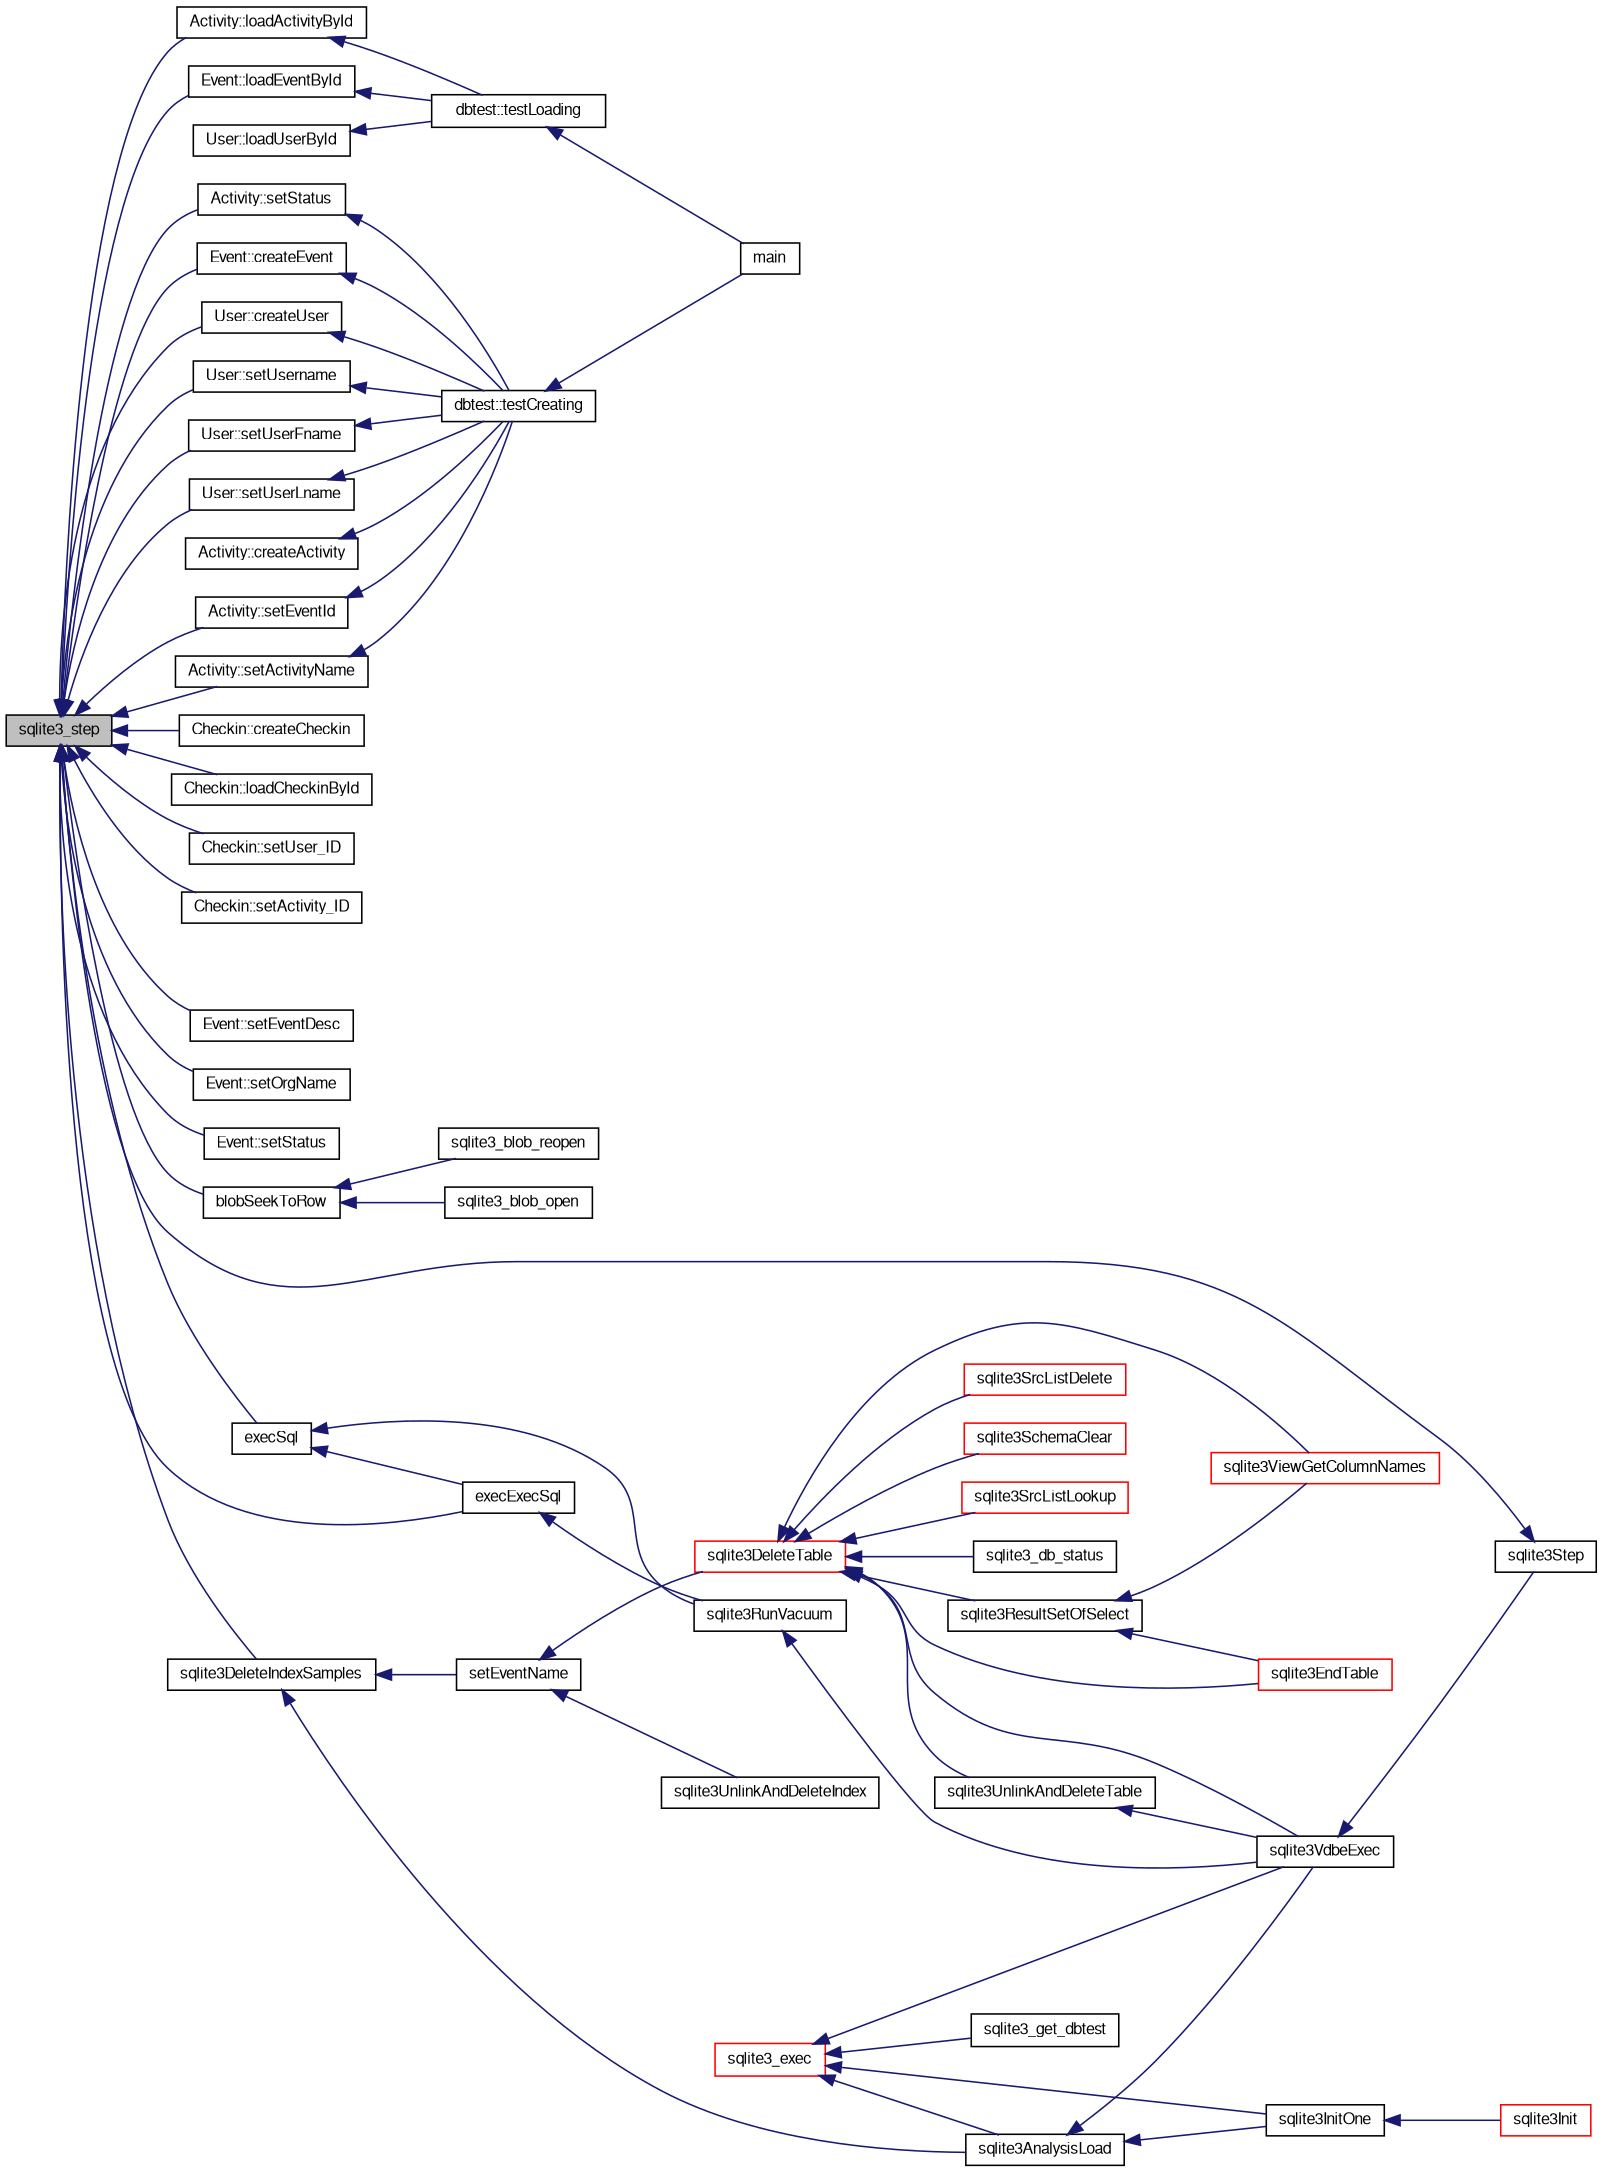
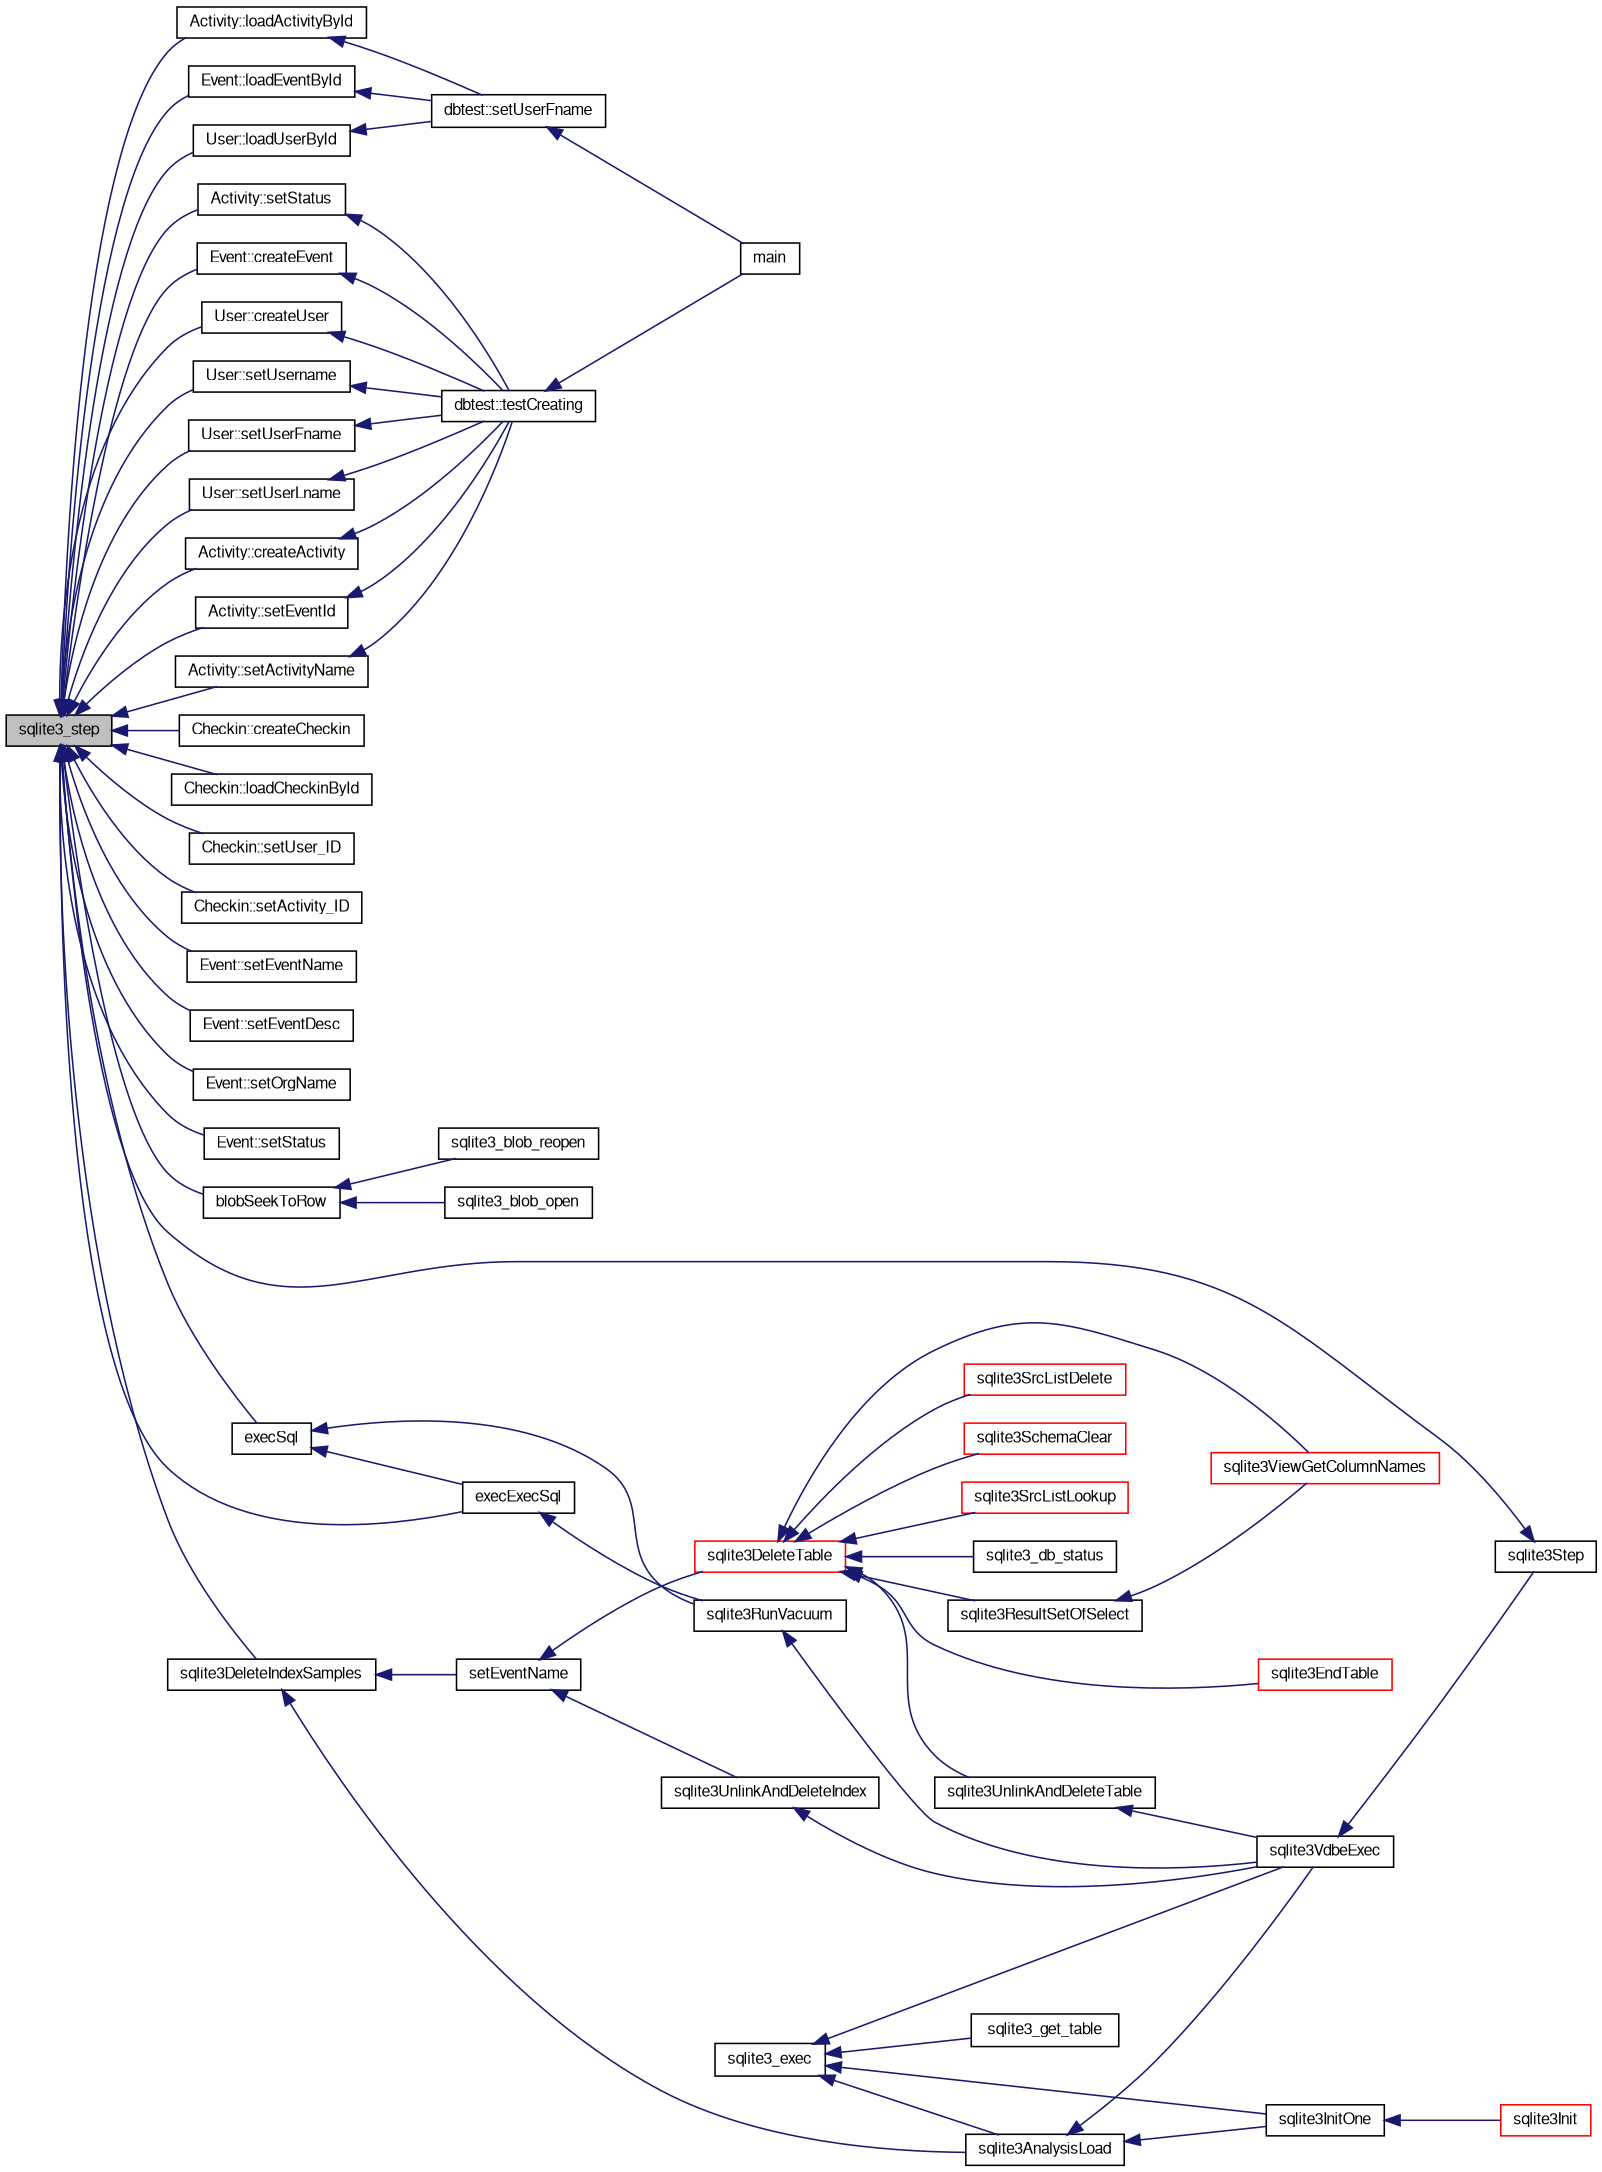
(519, 111) -> (519, 111)
none -> (102, 357)
none -> (124, 624)
none -> (272, 967)
(1195, 1647) -> none
(1049, 1739) -> (1026, 1886)
(1045, 2030) -> (1045, 2030)
(770, 2060) -> (770, 2060)
